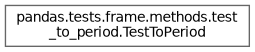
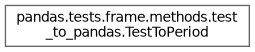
(127, 26) -> (127, 26)
